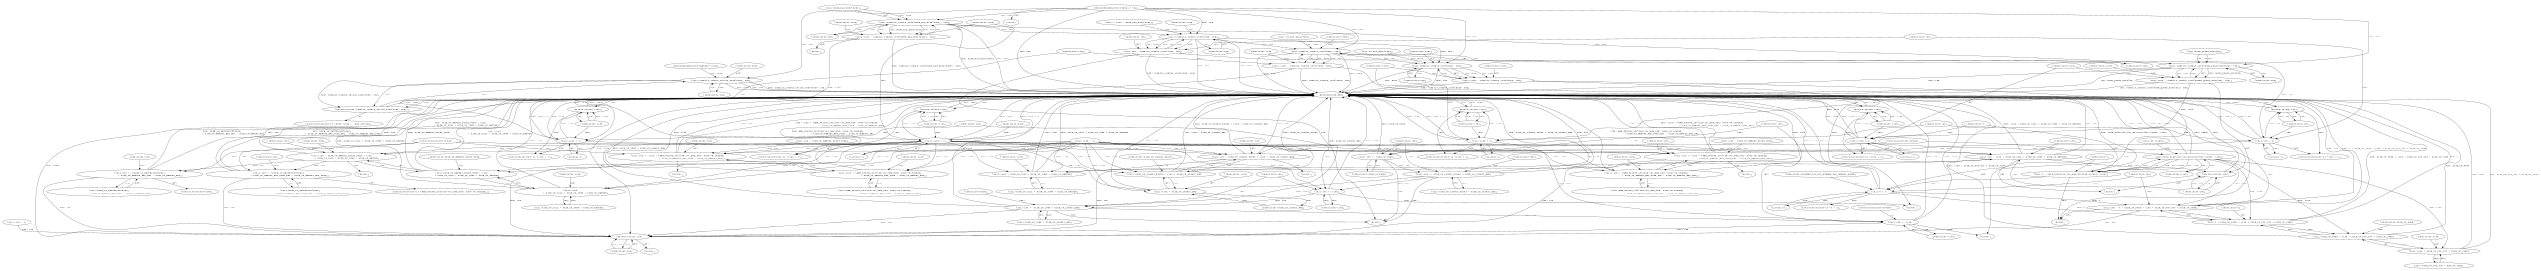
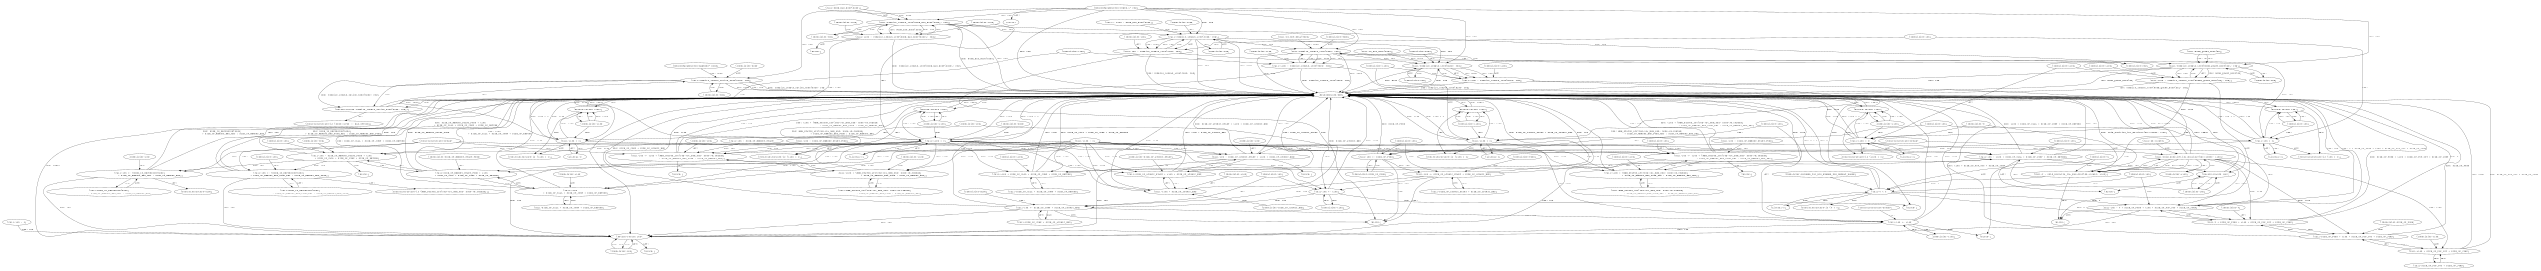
none -> (752, 141)
(1257, 196) -> none
(2439, 266) -> (2439, 266)
